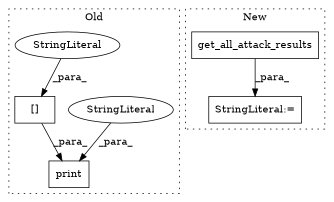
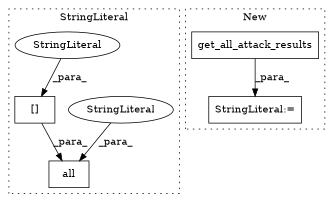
(94, 17) -> (94, 17)
(69, 174) -> (69, 174)
